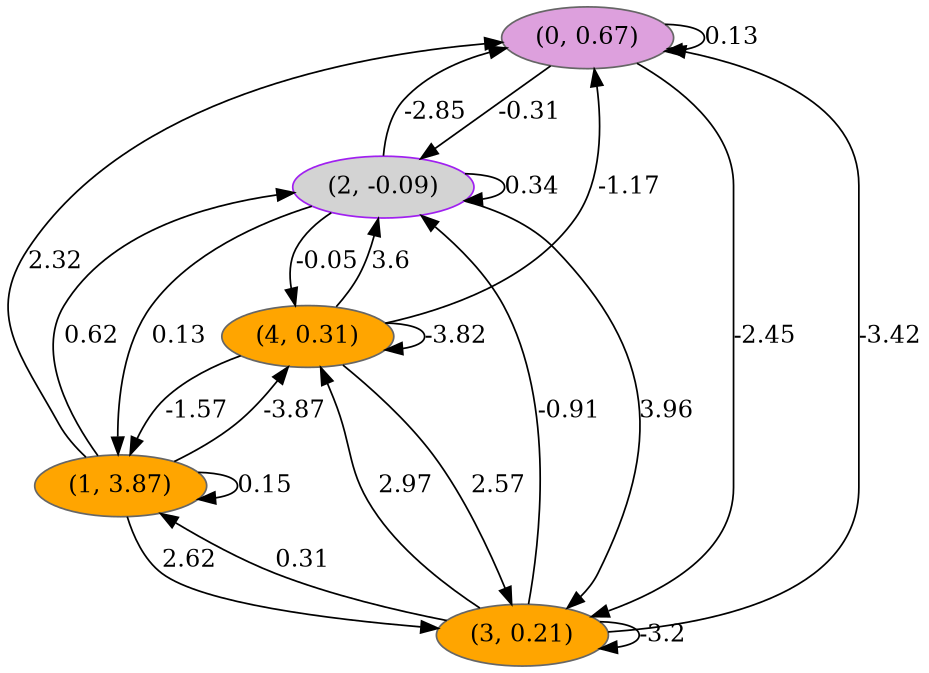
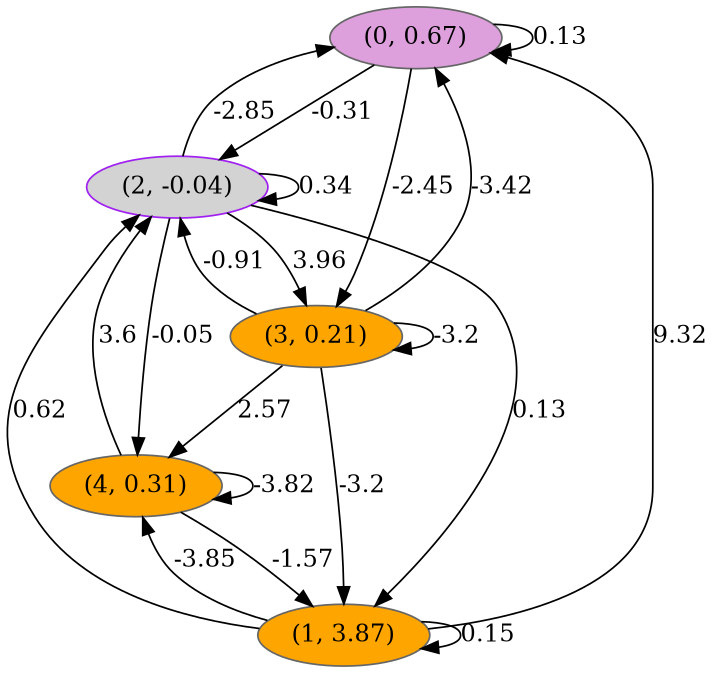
(383, 187) -> (177, 187)
(540, 255) -> none
(55, 262) -> (680, 336)
(295, 411) -> (206, 560)
(440, 465) -> none
(406, 486) -> (265, 411)
(303, 560) -> (363, 486)
(255, 605) -> none
